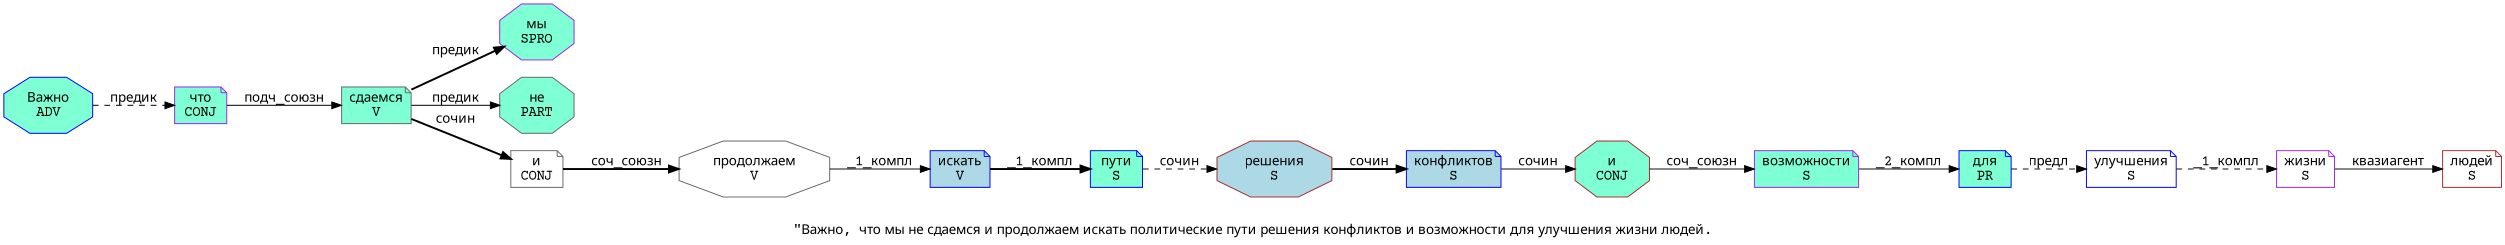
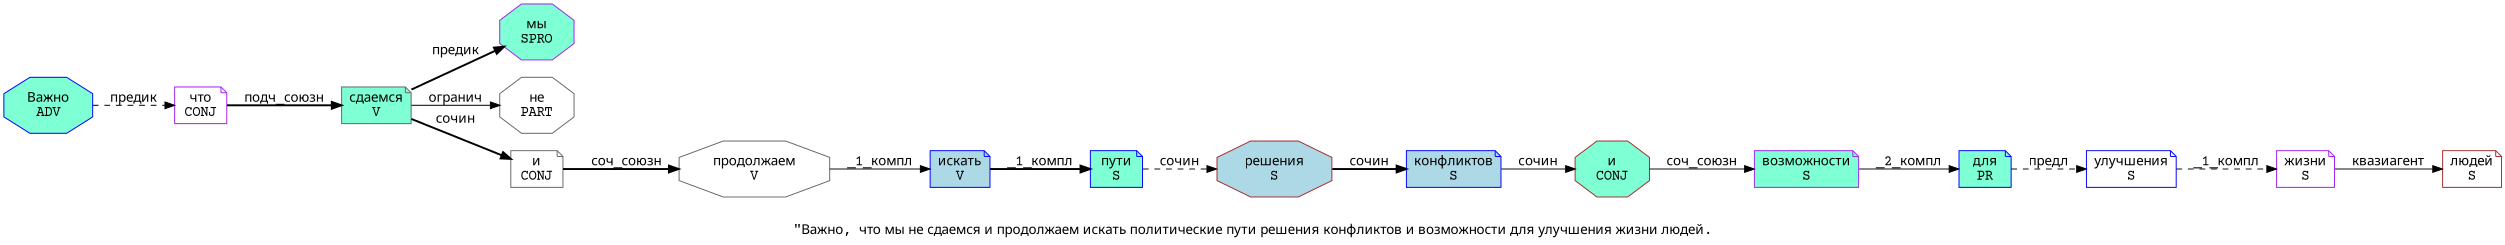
(456, 98) -> (456, 98)
(201, 105) -> (201, 105)
(279, 105) -> (279, 105)
(537, 105) -> (537, 105)
